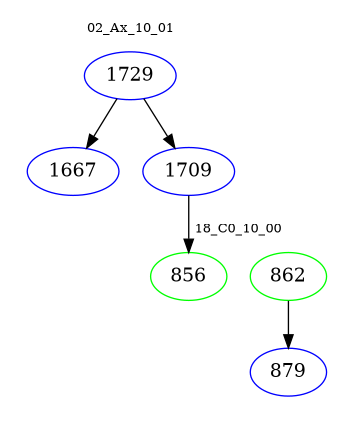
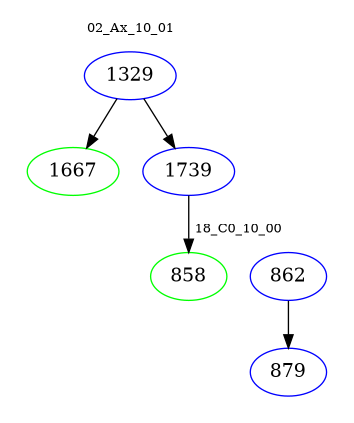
(130, 76) -> (130, 76)
(73, 171) -> (73, 171)
(189, 171) -> (189, 171)
(189, 276) -> (189, 276)
(288, 276) -> (288, 276)
